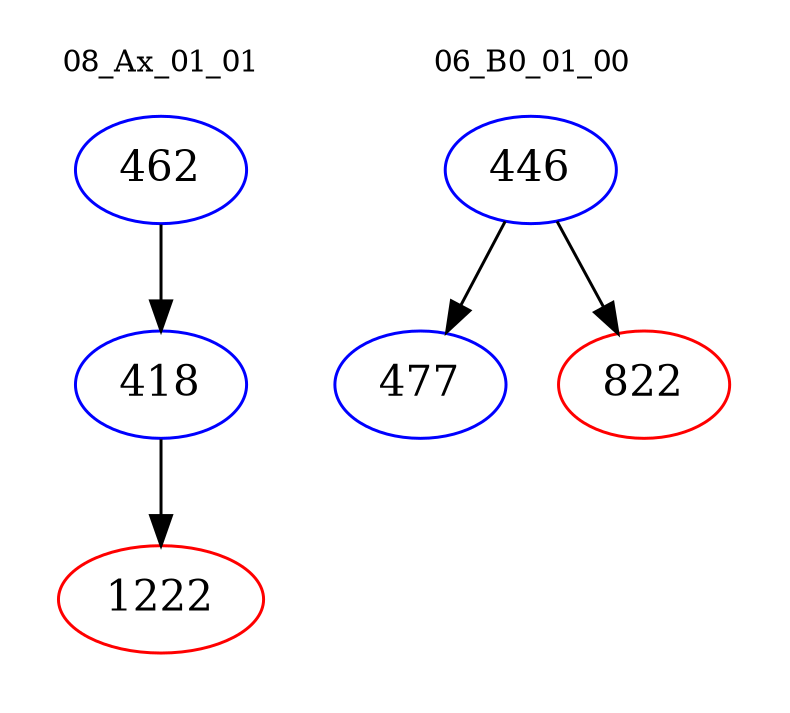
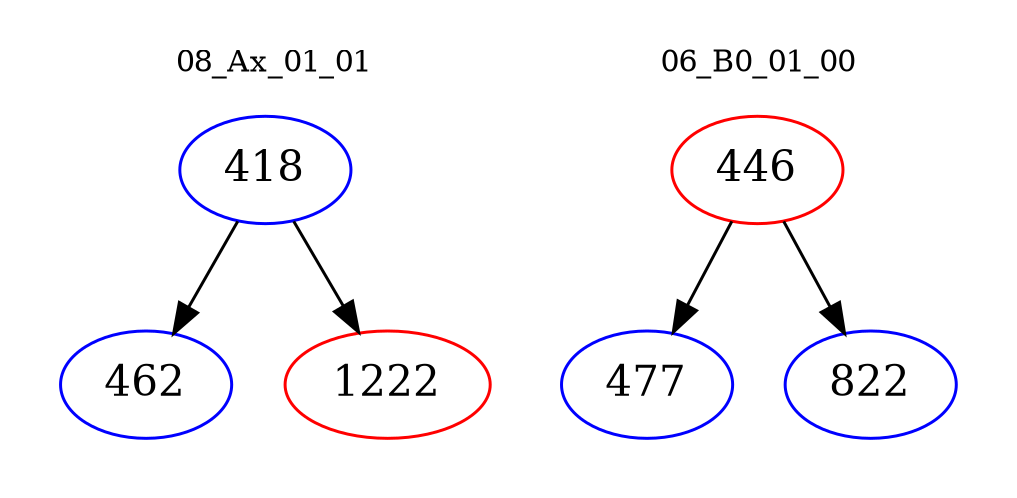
(531, 170) -> (757, 170)
(161, 263) -> (213, 264)
(644, 385) -> (871, 385)
